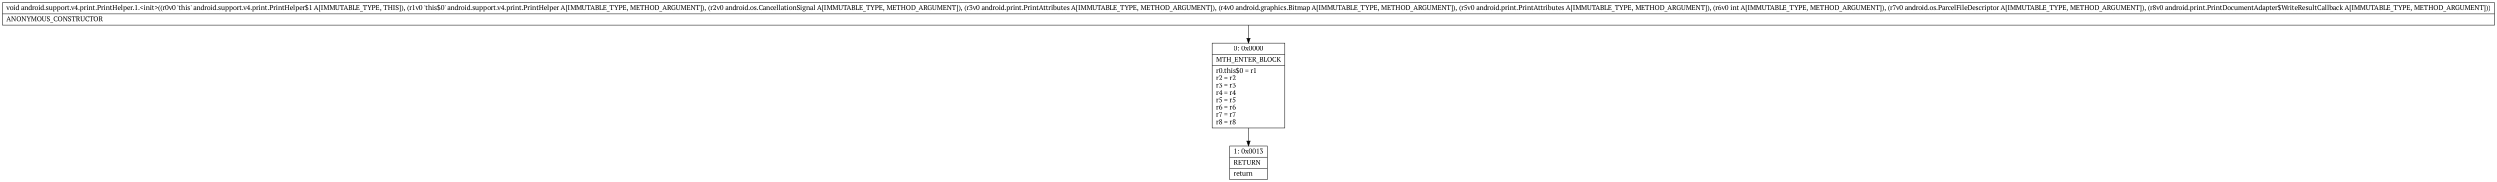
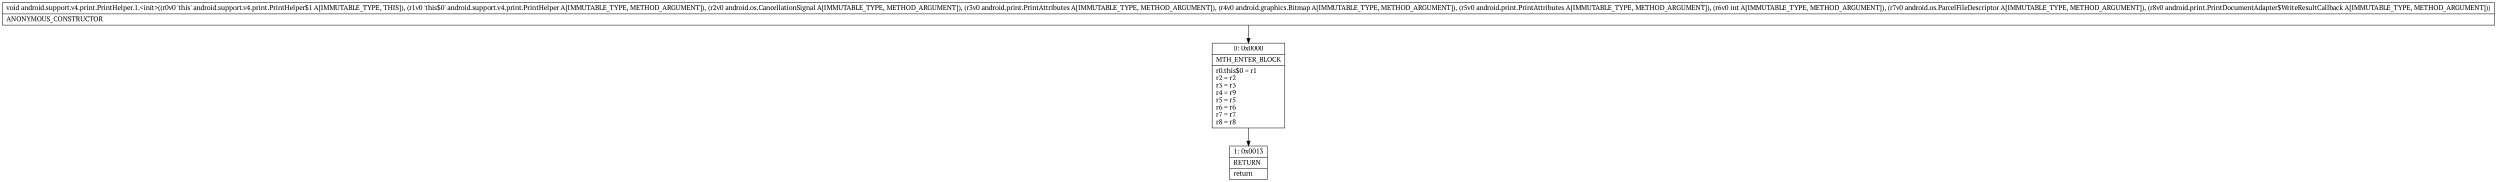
(1226, 93) -> (1226, 93)
